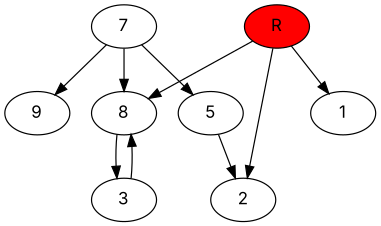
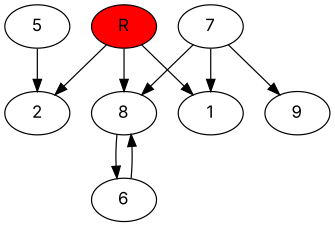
(163, 66) -> (211, 64)
(124, 200) -> (124, 200)
